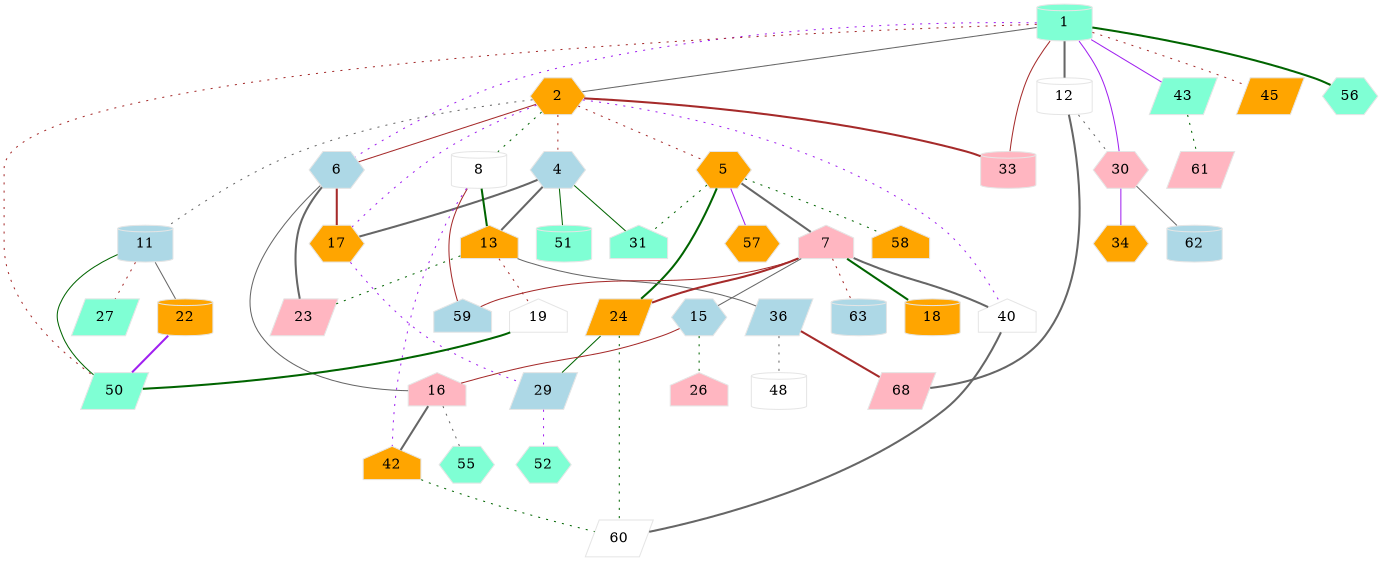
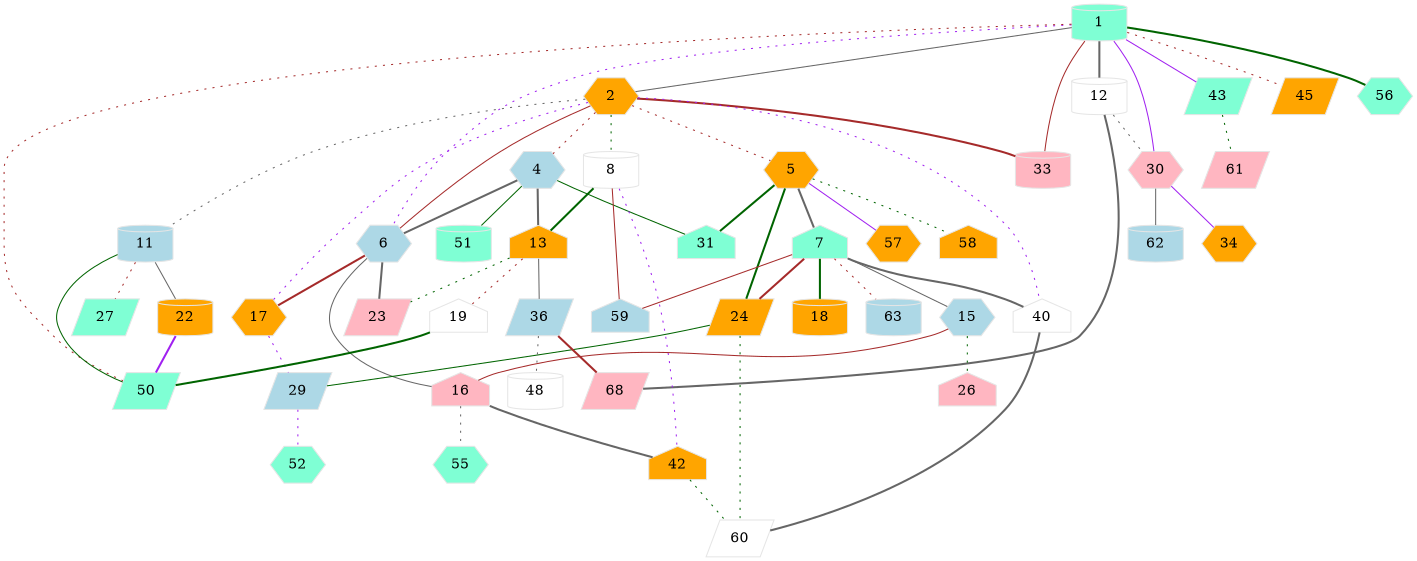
(680, 208) -> (747, 208)
(445, 212) -> (461, 207)
(826, 244) -> (820, 244)
